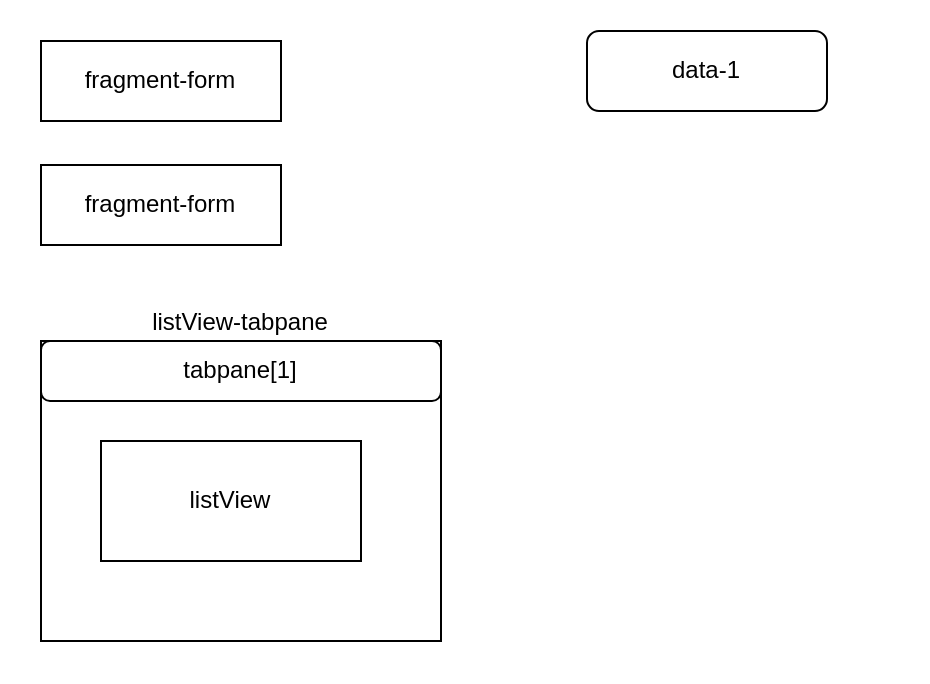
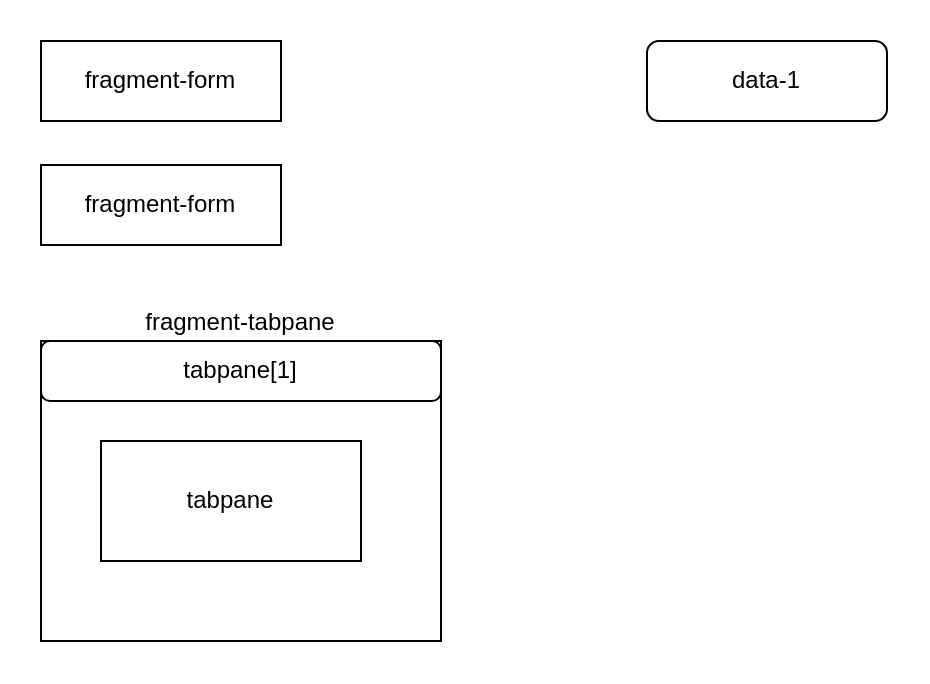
(707, 71) -> (767, 81)
(241, 321) -> (241, 321)
(231, 501) -> (231, 501)
